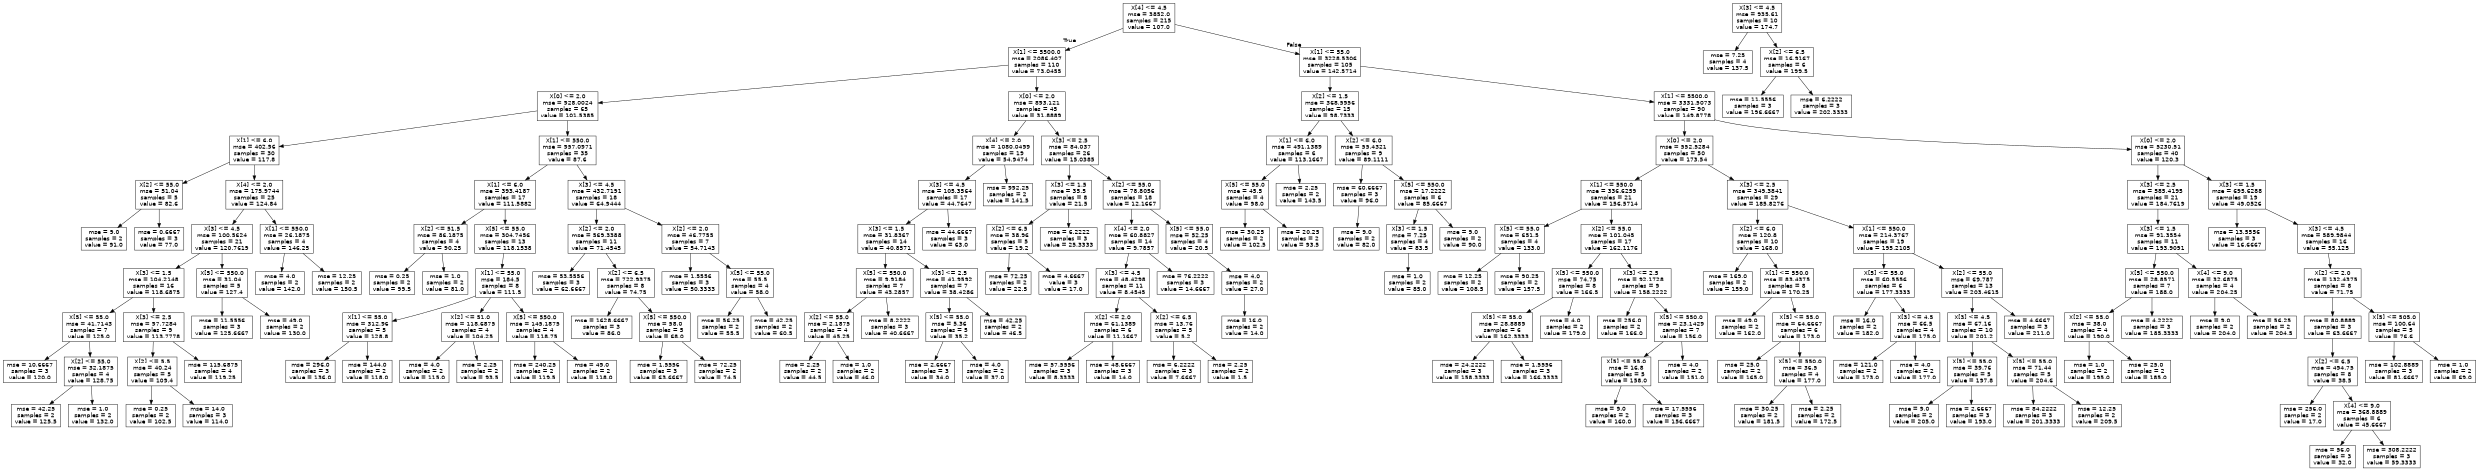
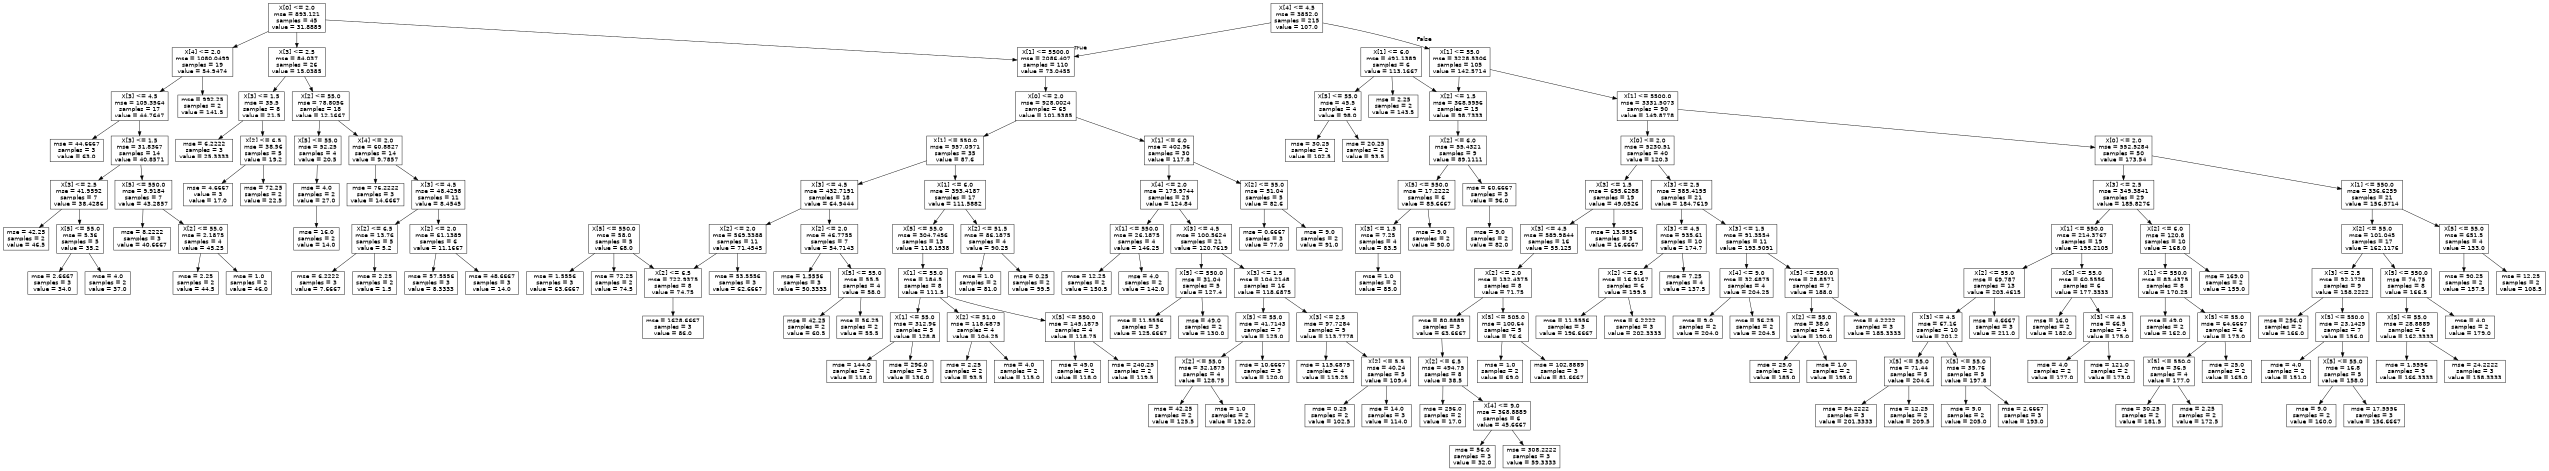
(1037, 82) -> (669, 40)
(1315, 127) -> (1423, 83)
none -> (1682, 215)
(644, 303) -> (642, 260)
